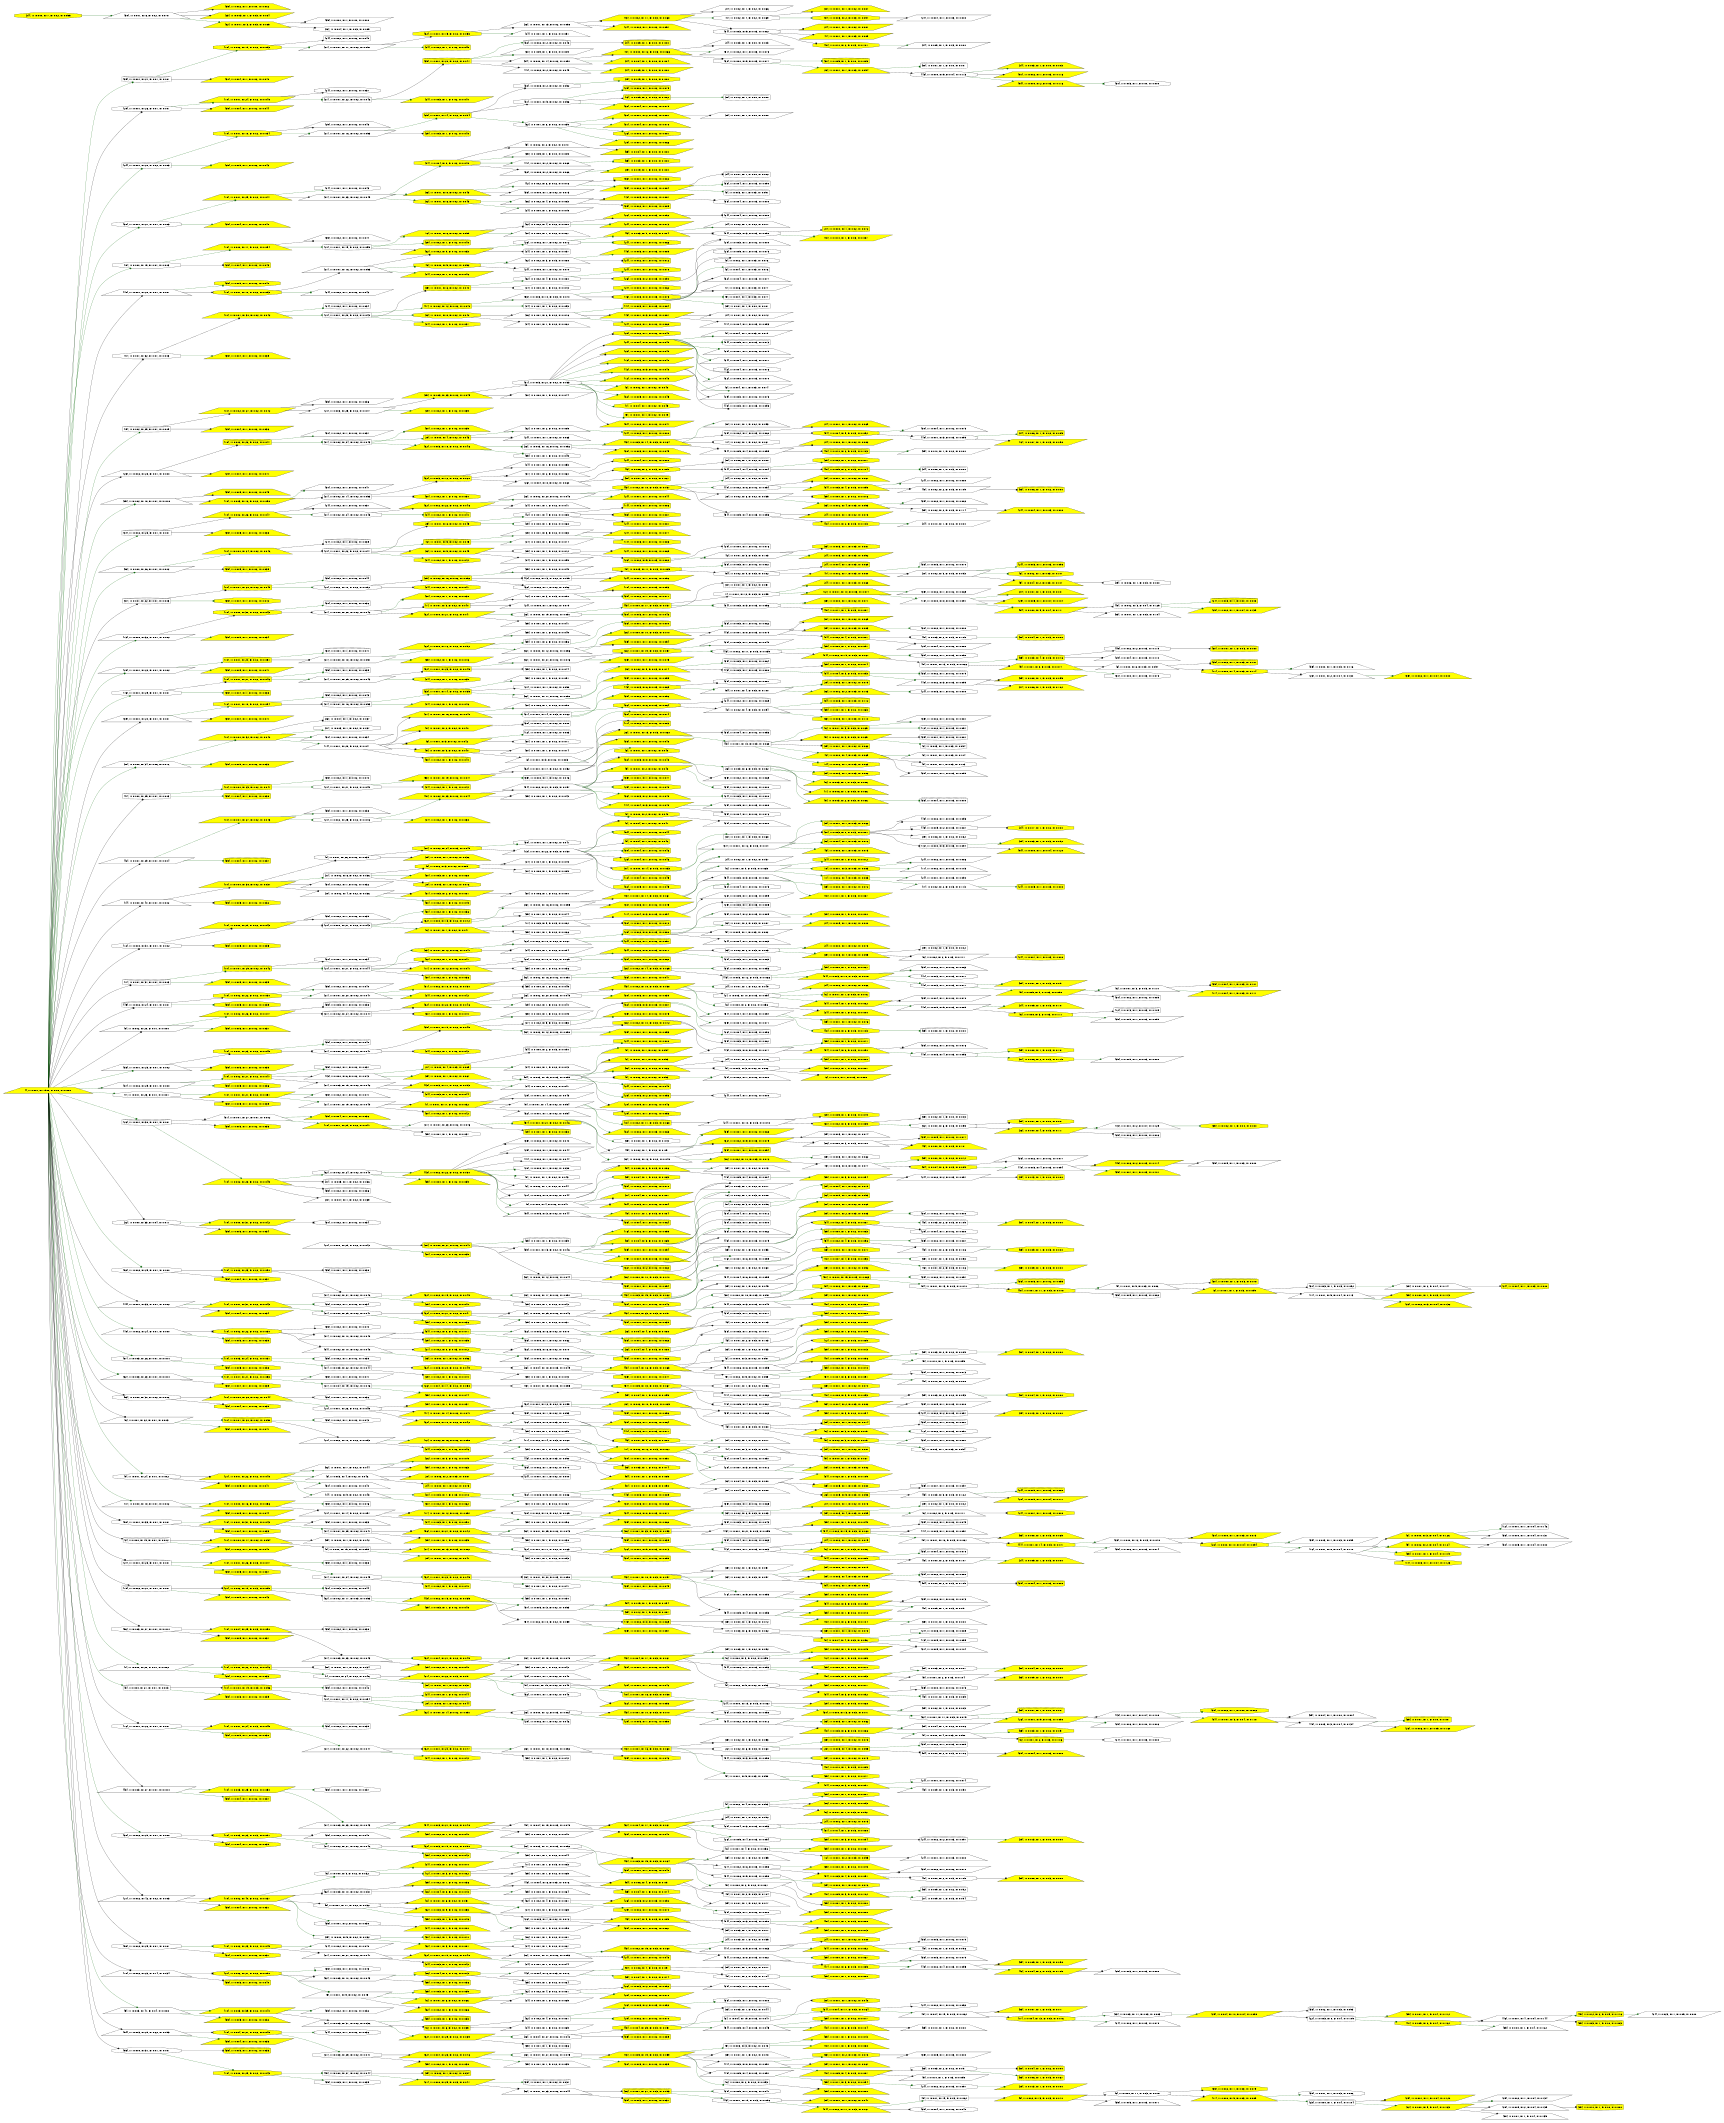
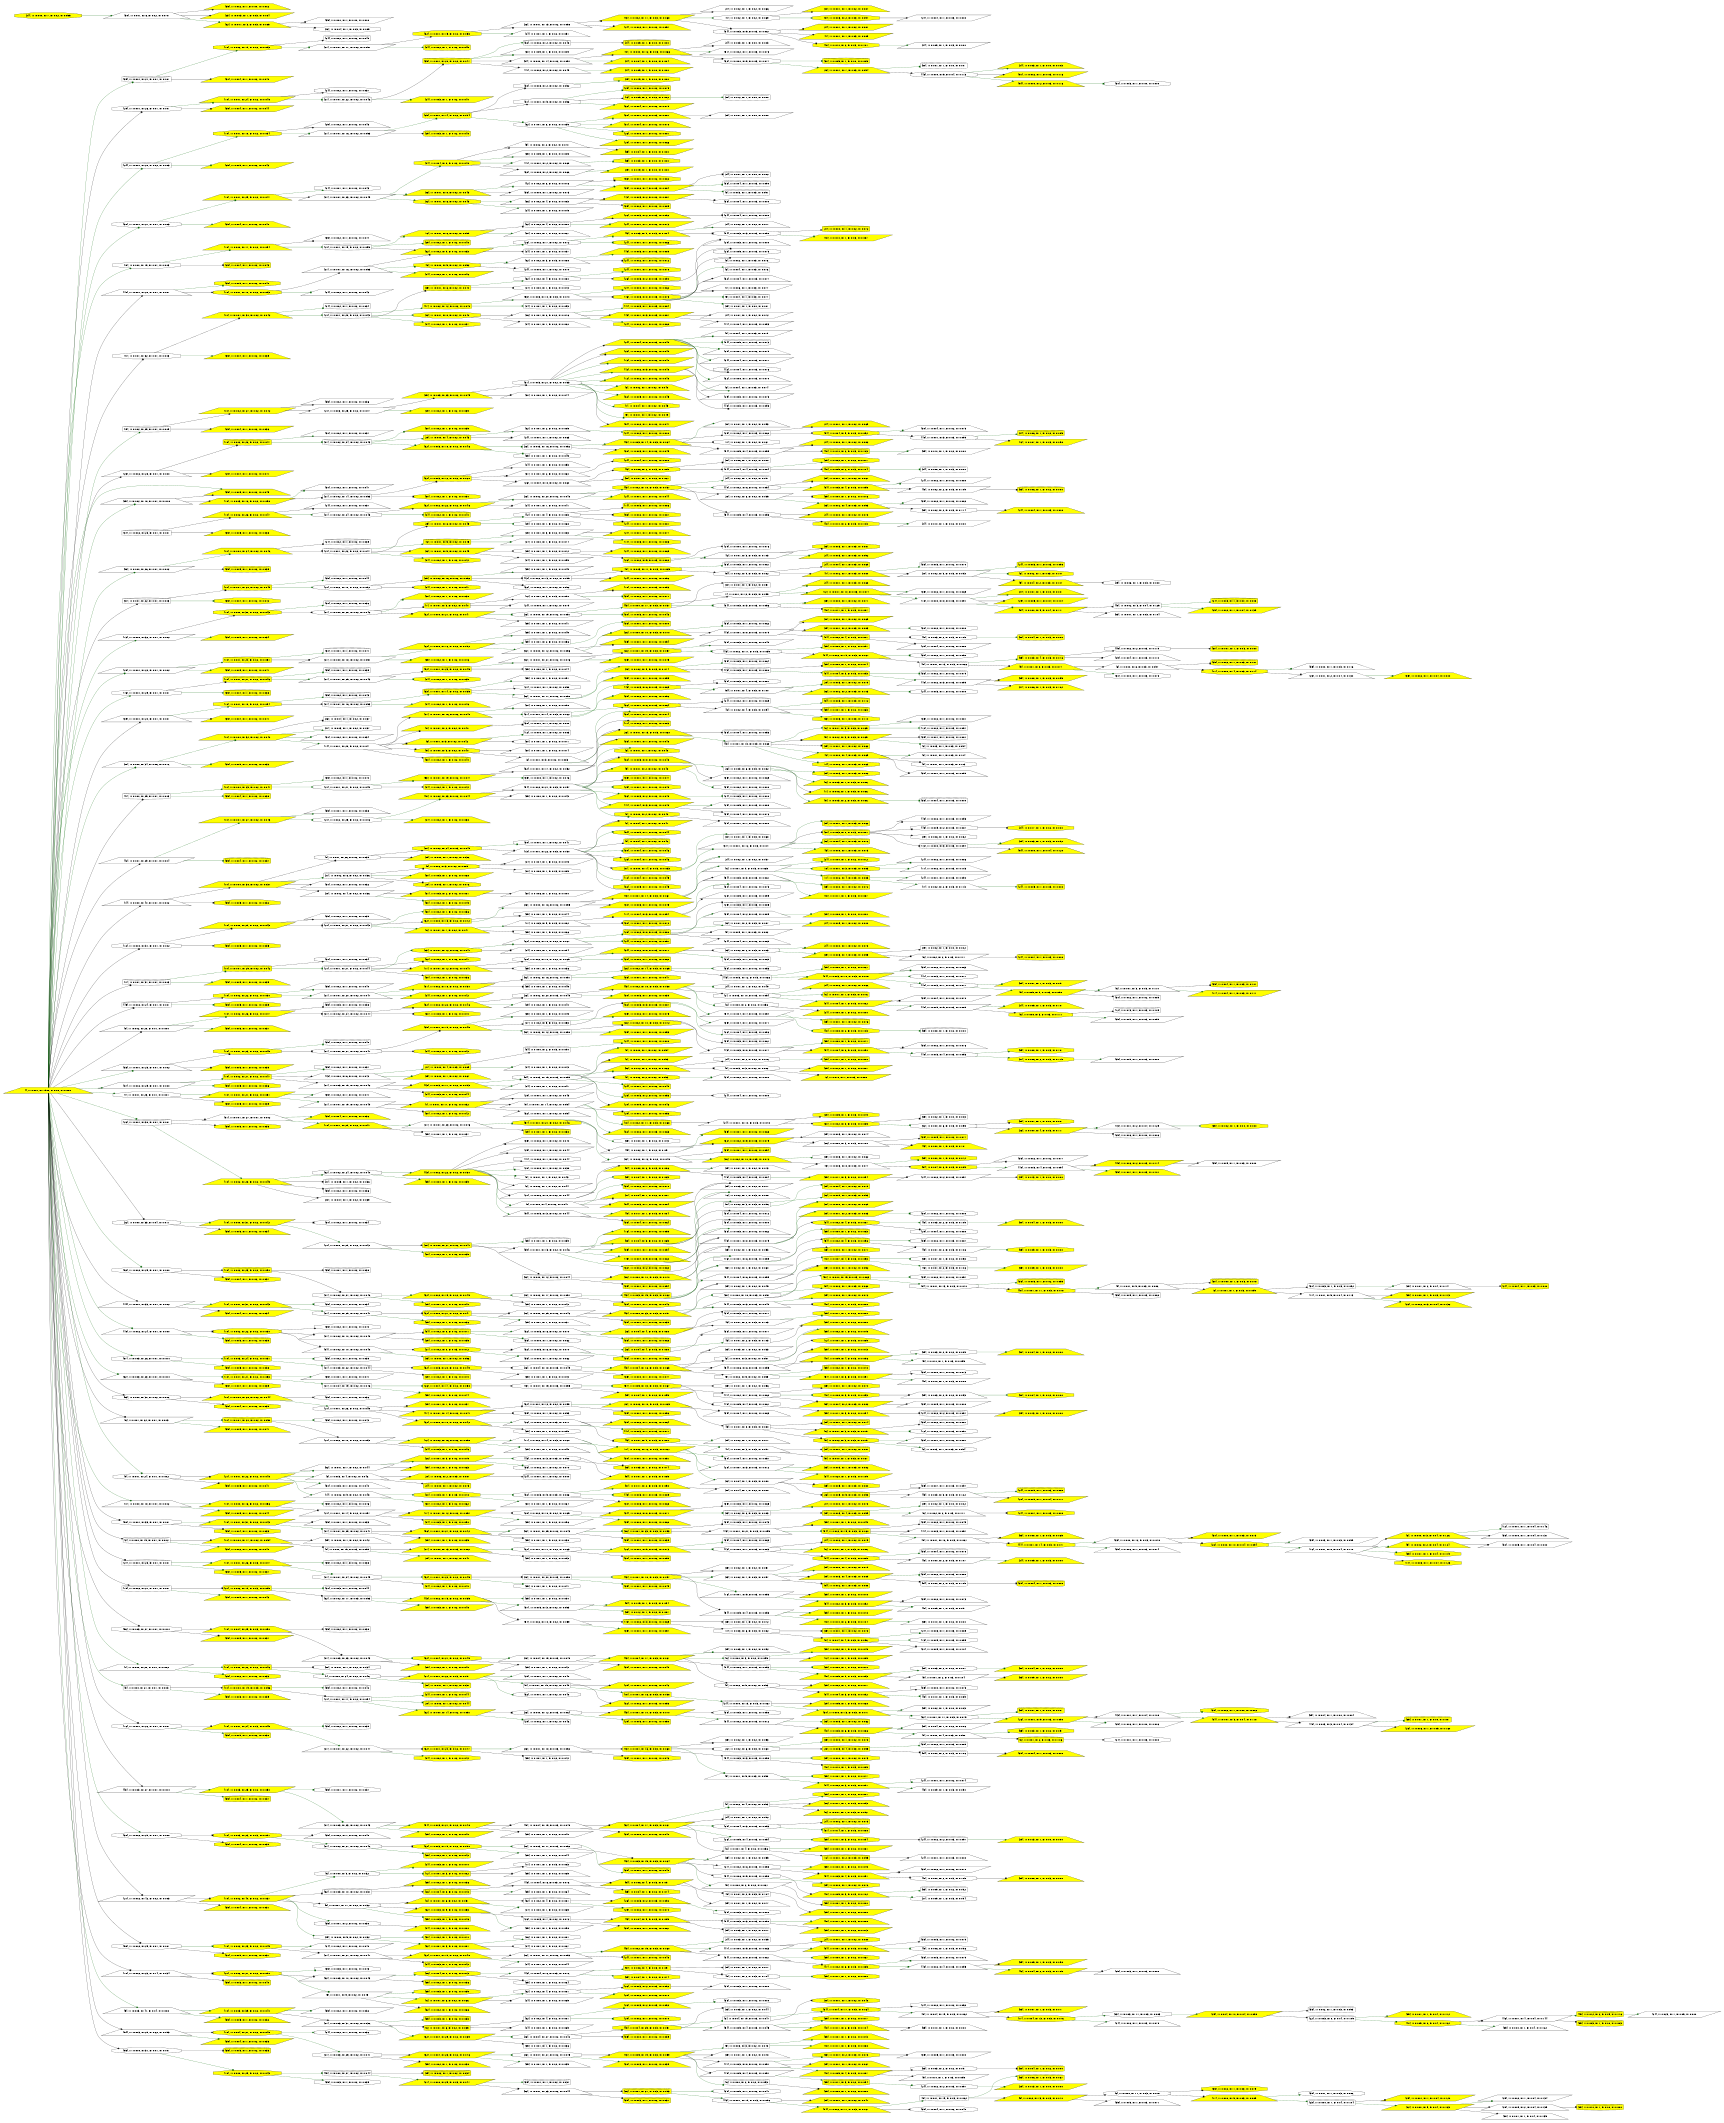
(647, 333) -> none
(66, 801) -> (60, 728)
none -> (309, 1231)
(991, 2073) -> (992, 2089)
